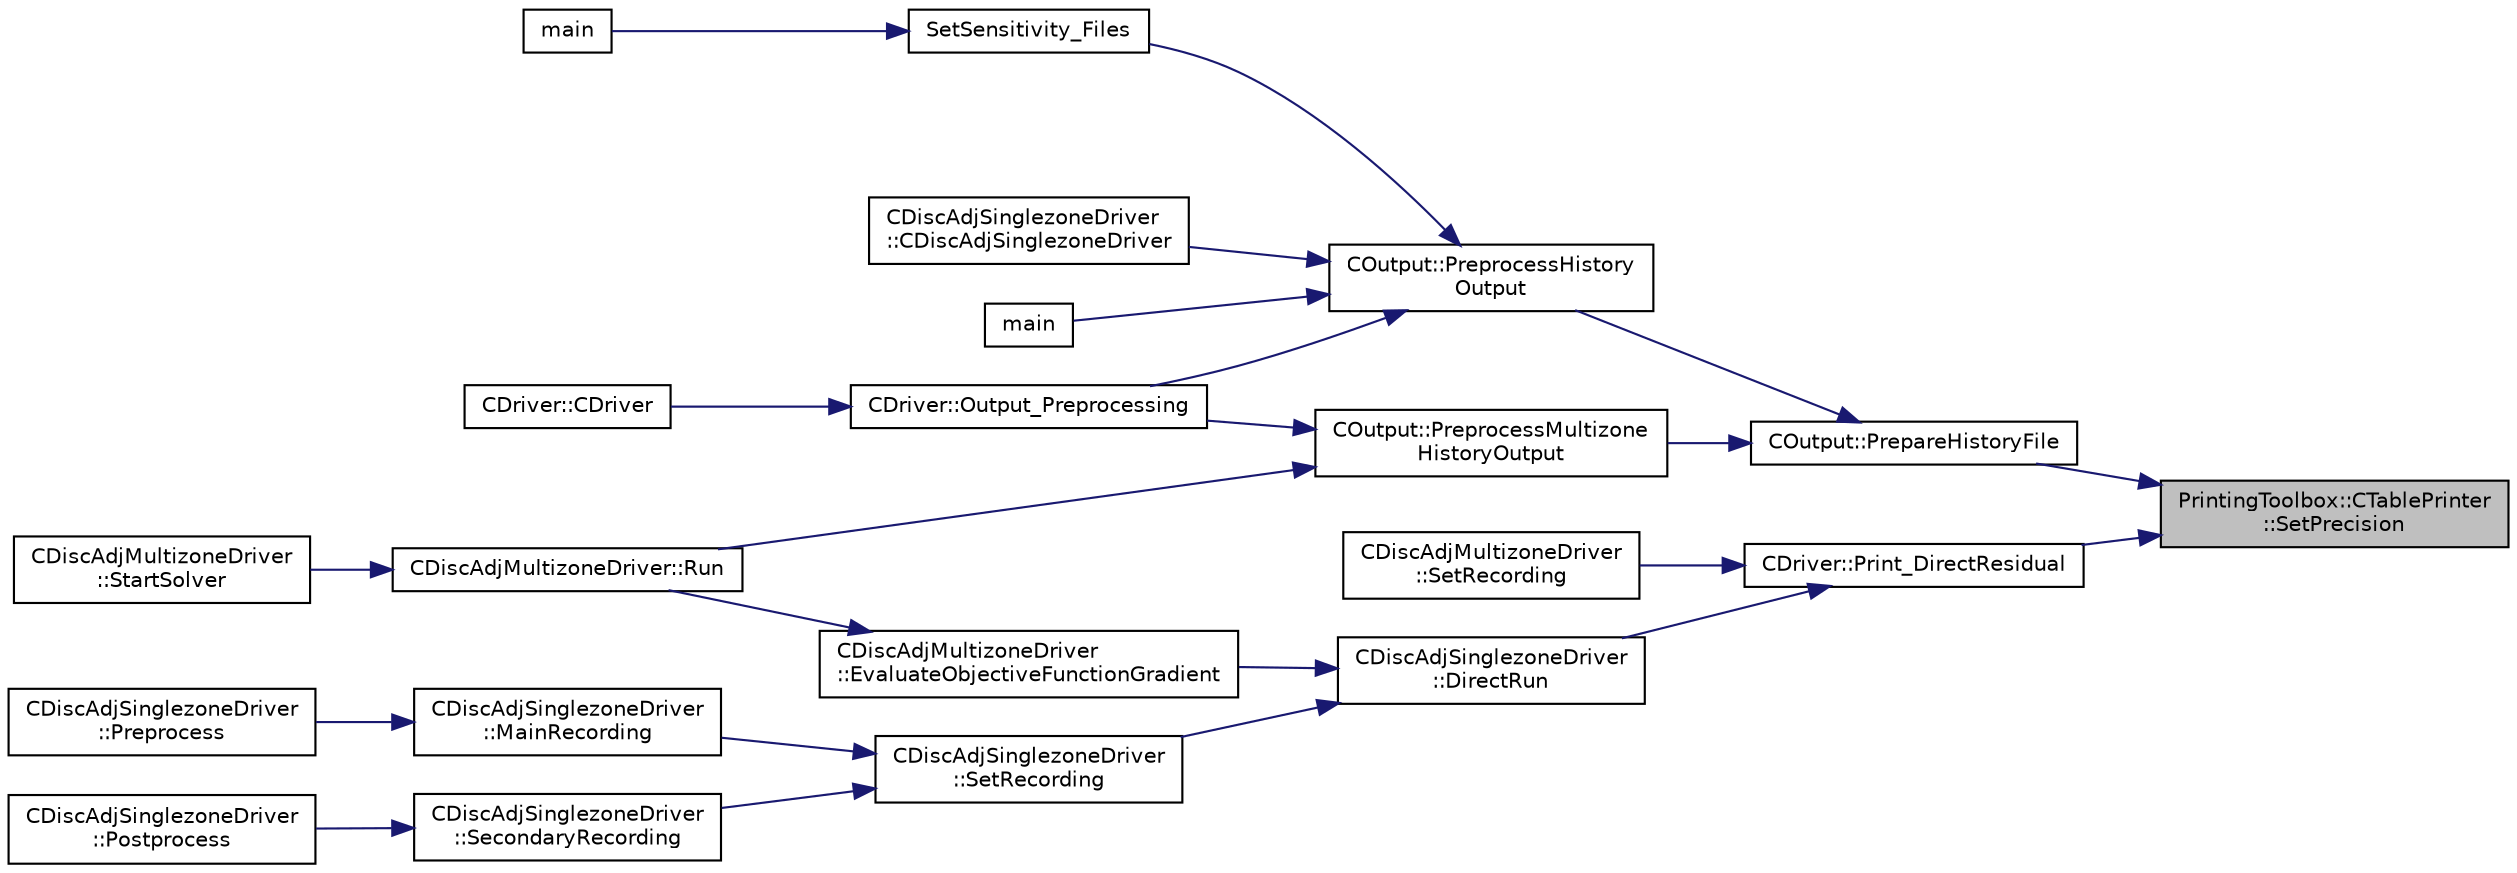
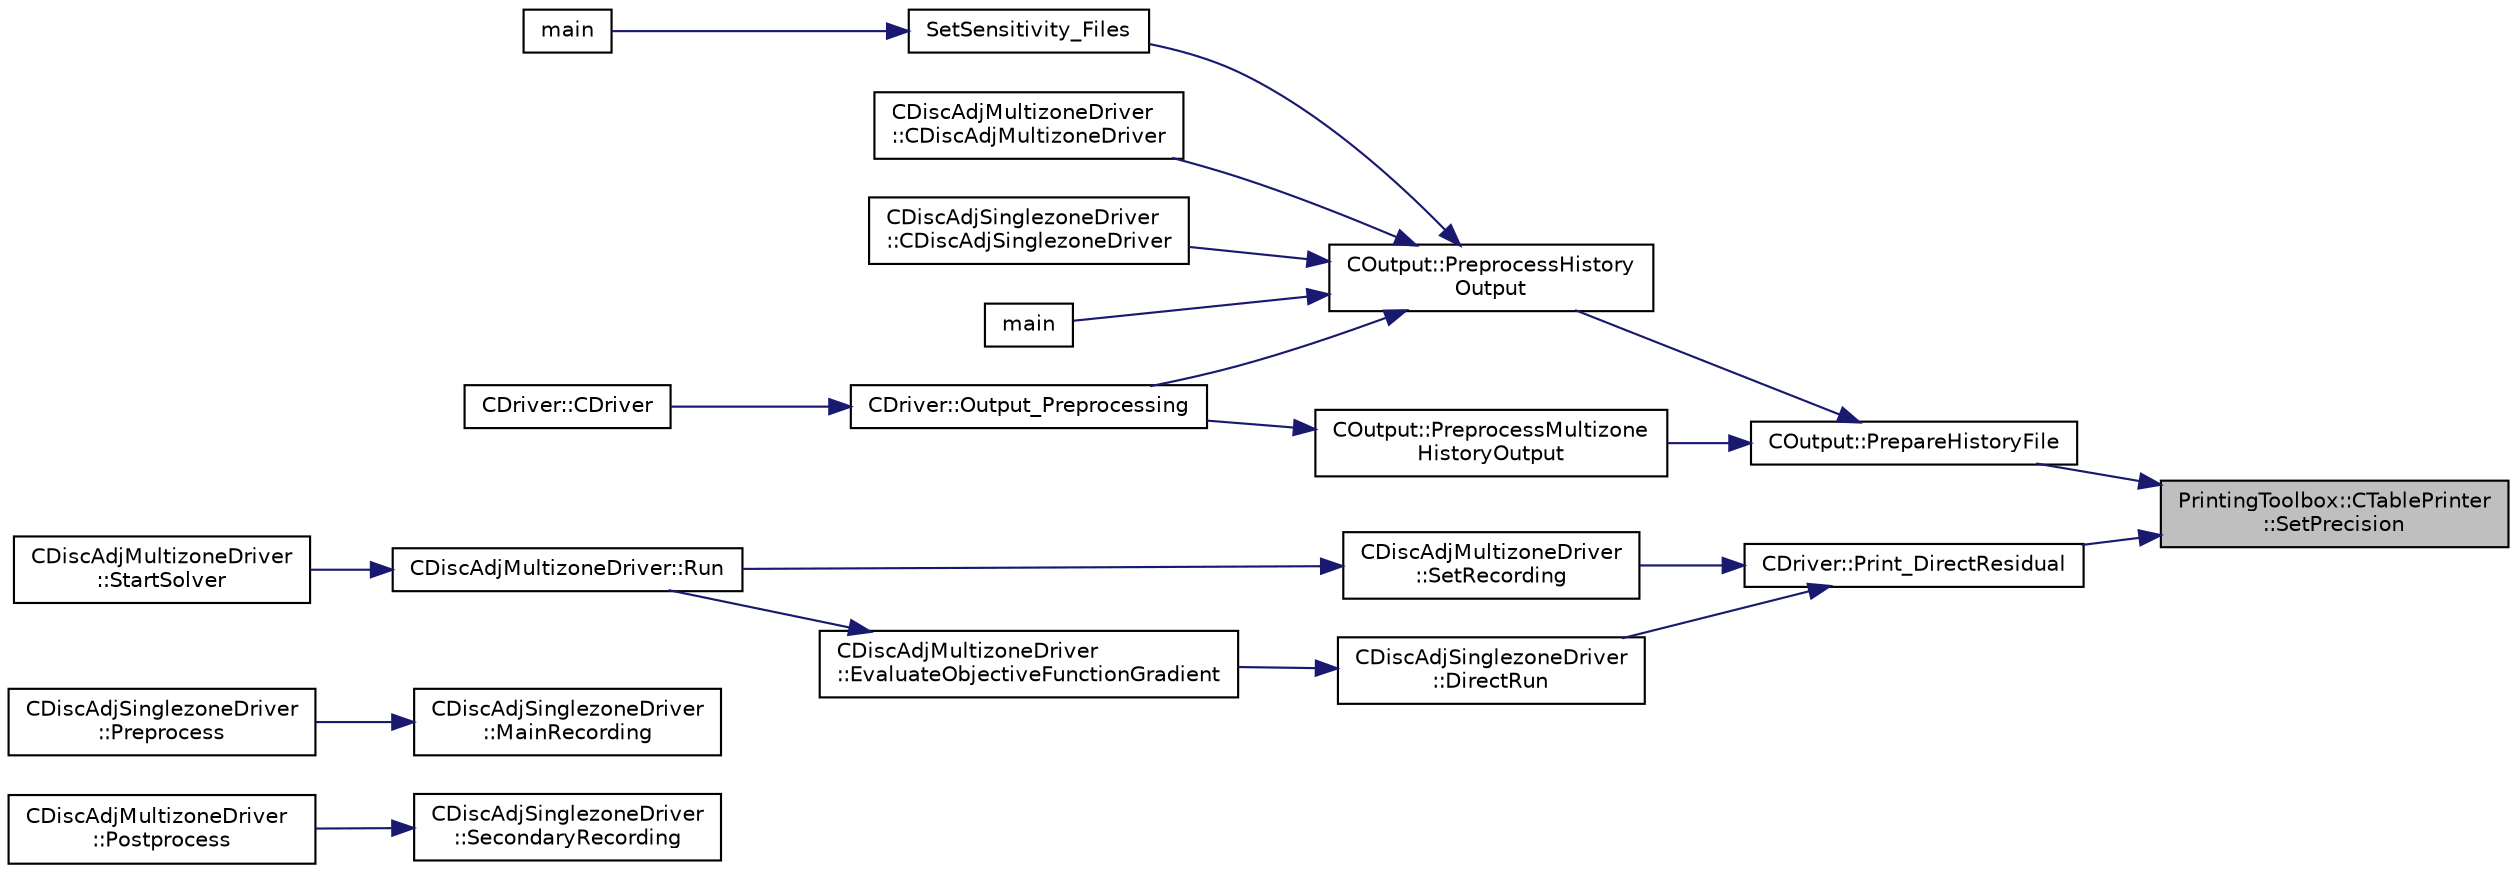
none -> (1029, 126)
(1006, 510) -> (1032, 568)
(1029, 769) -> none
(162, 829) -> (162, 829)
